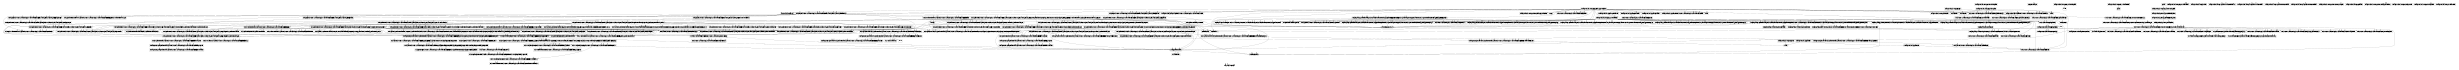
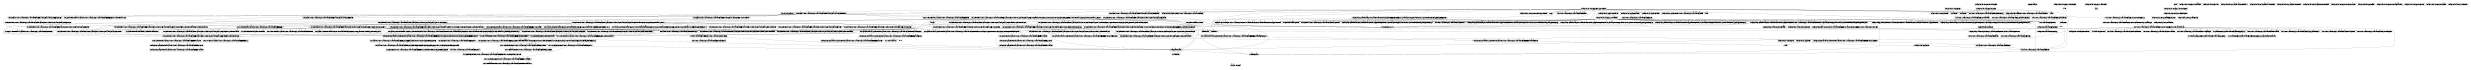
none -> (2188, 18)
